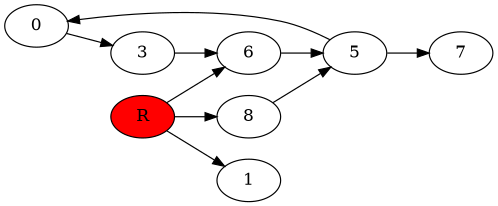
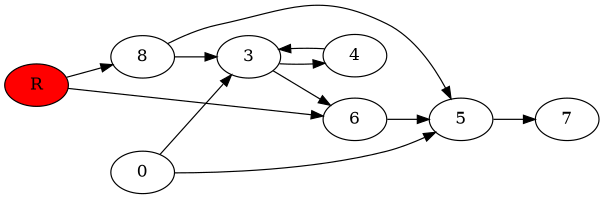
(207, 13) -> (302, 166)
none -> (355, 56)
none -> (190, 57)
(249, 180) -> none
